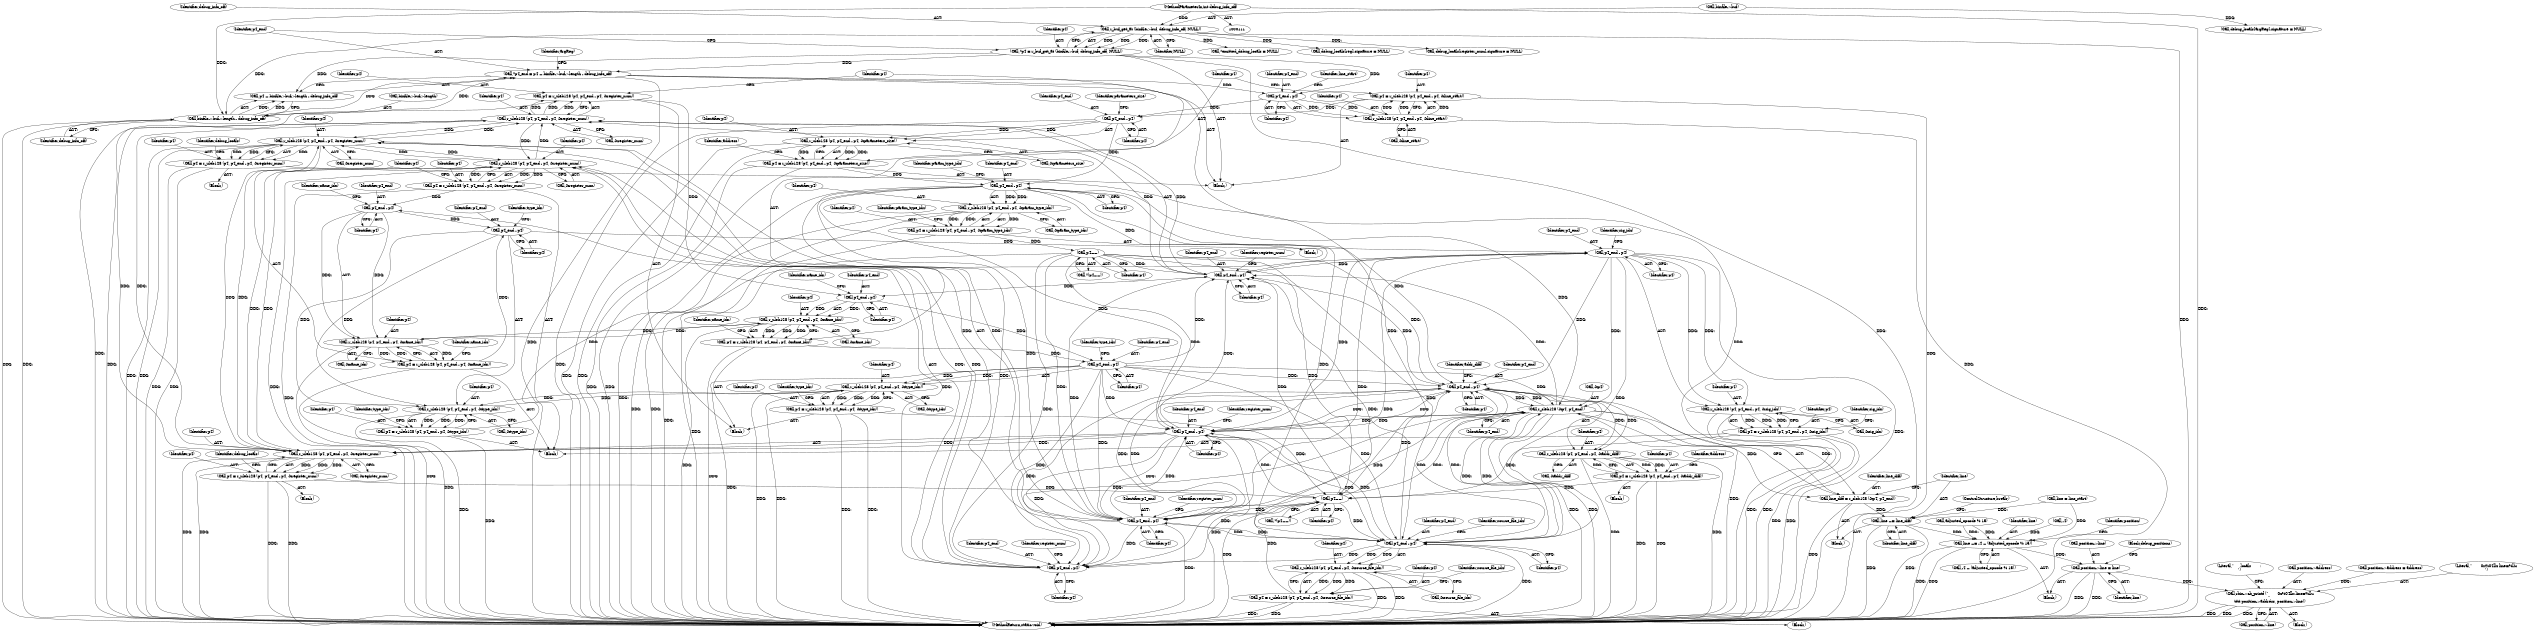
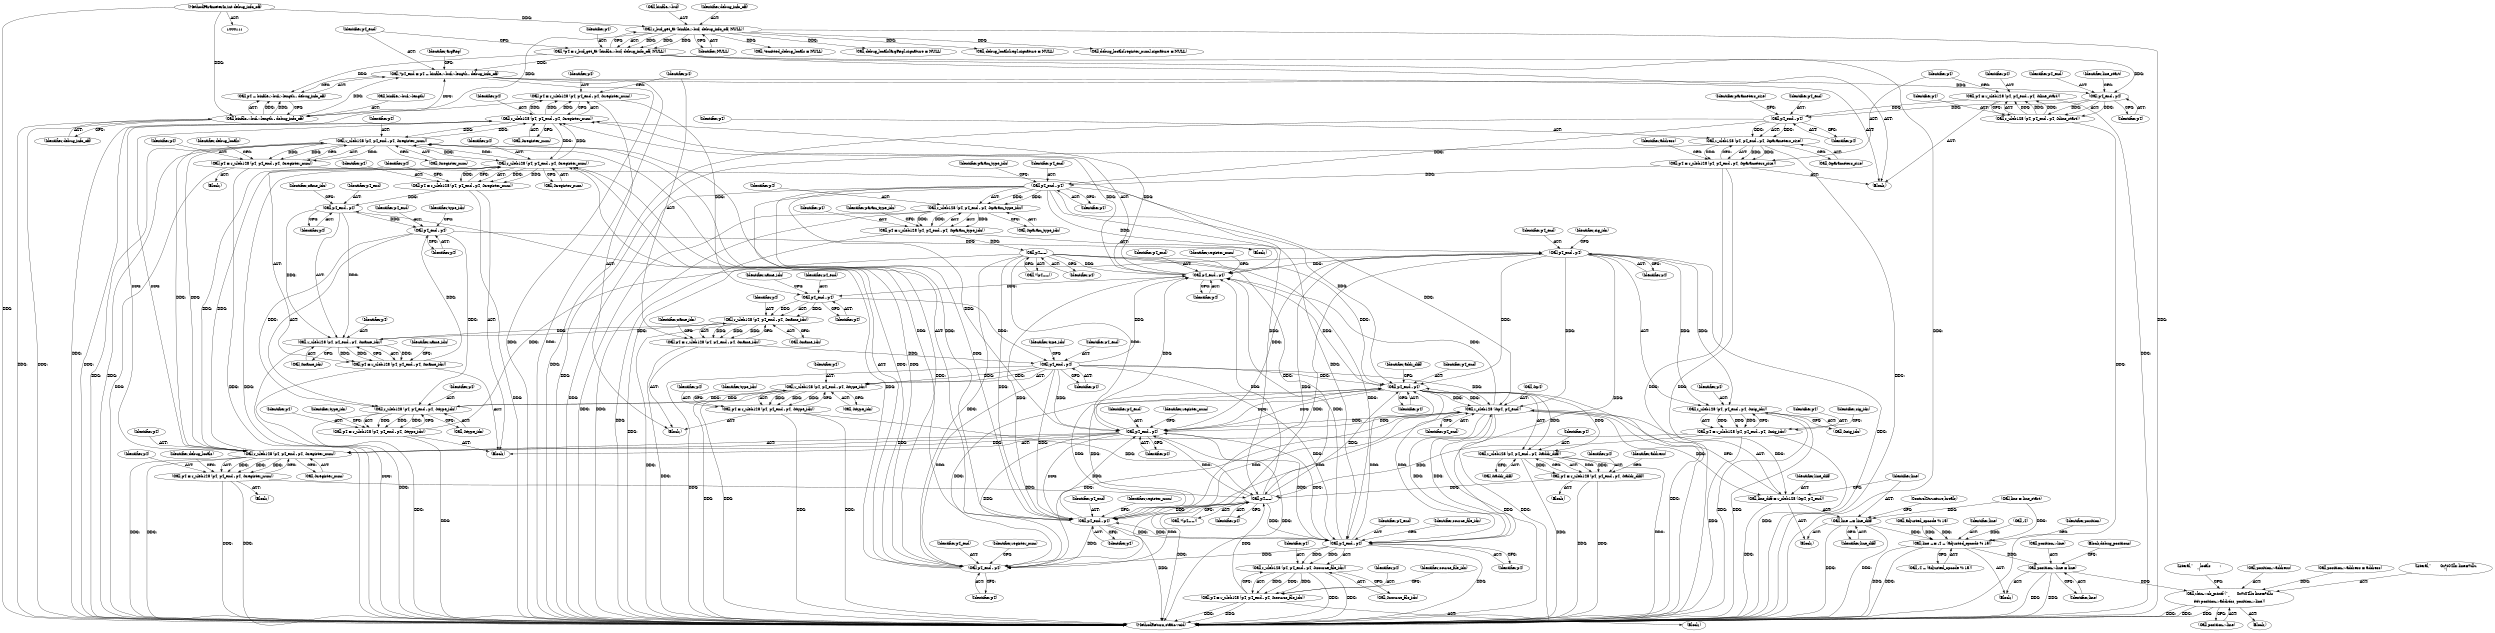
(1996, 10) -> (796, 41)
(1405, 141) -> none
(1882, 510) -> (1828, 510)
